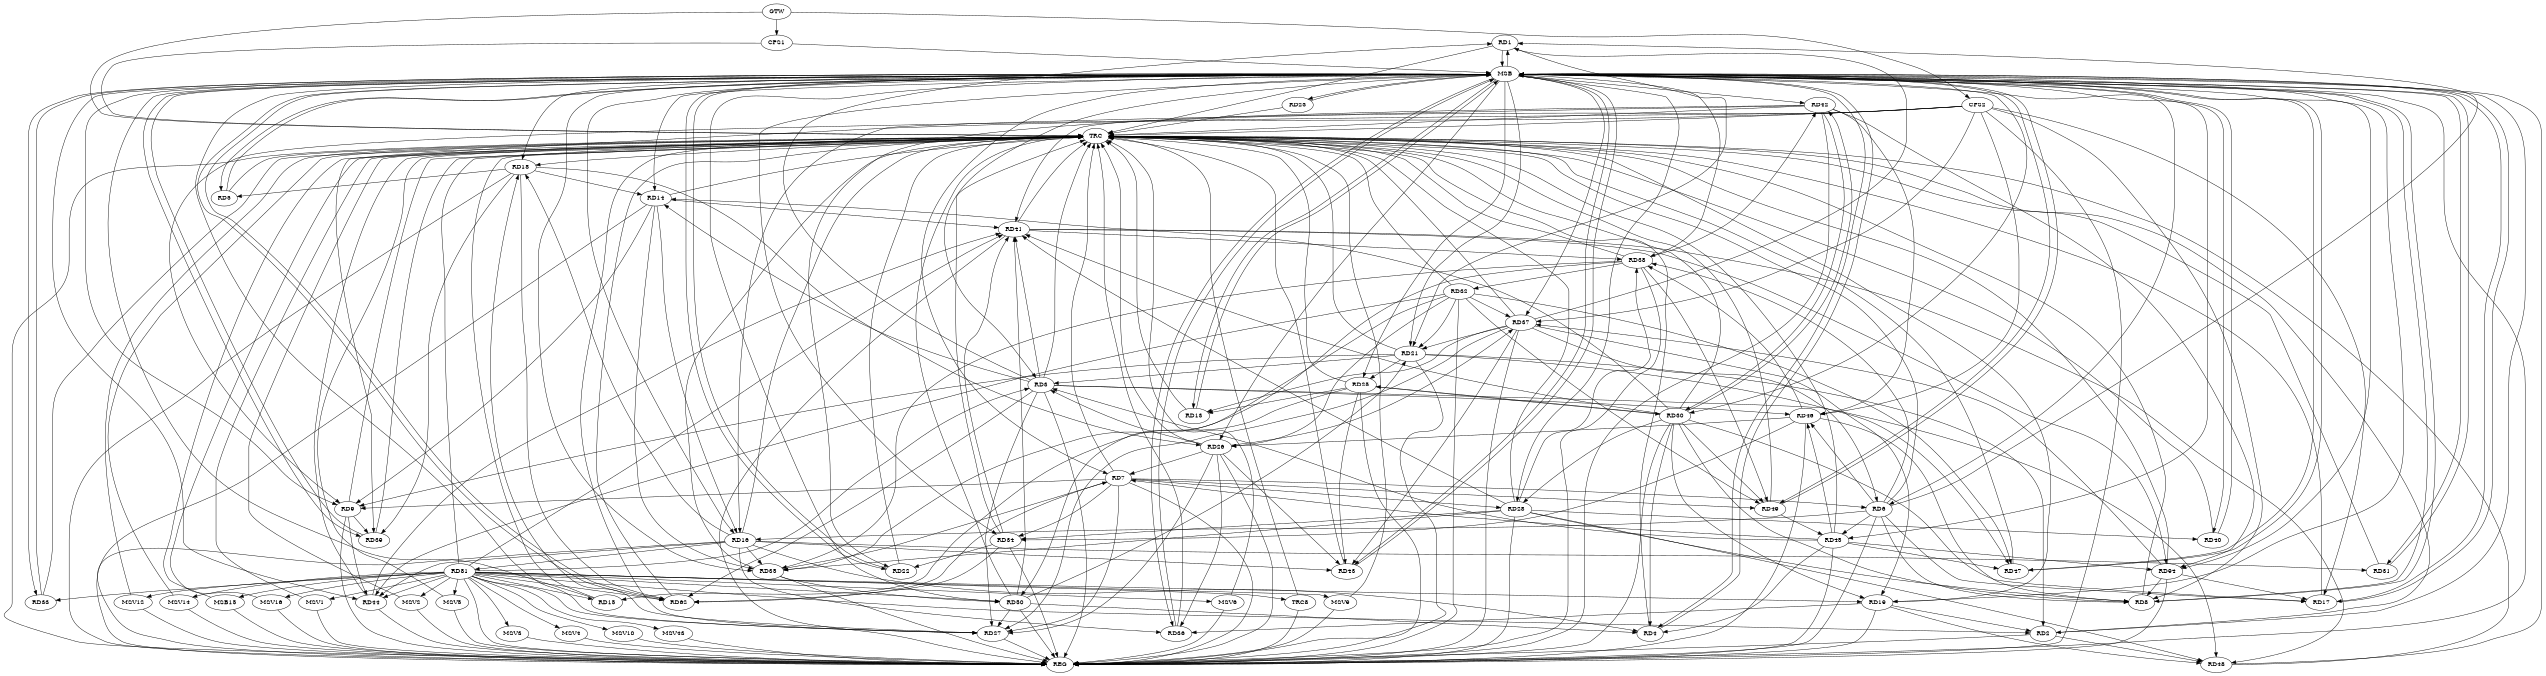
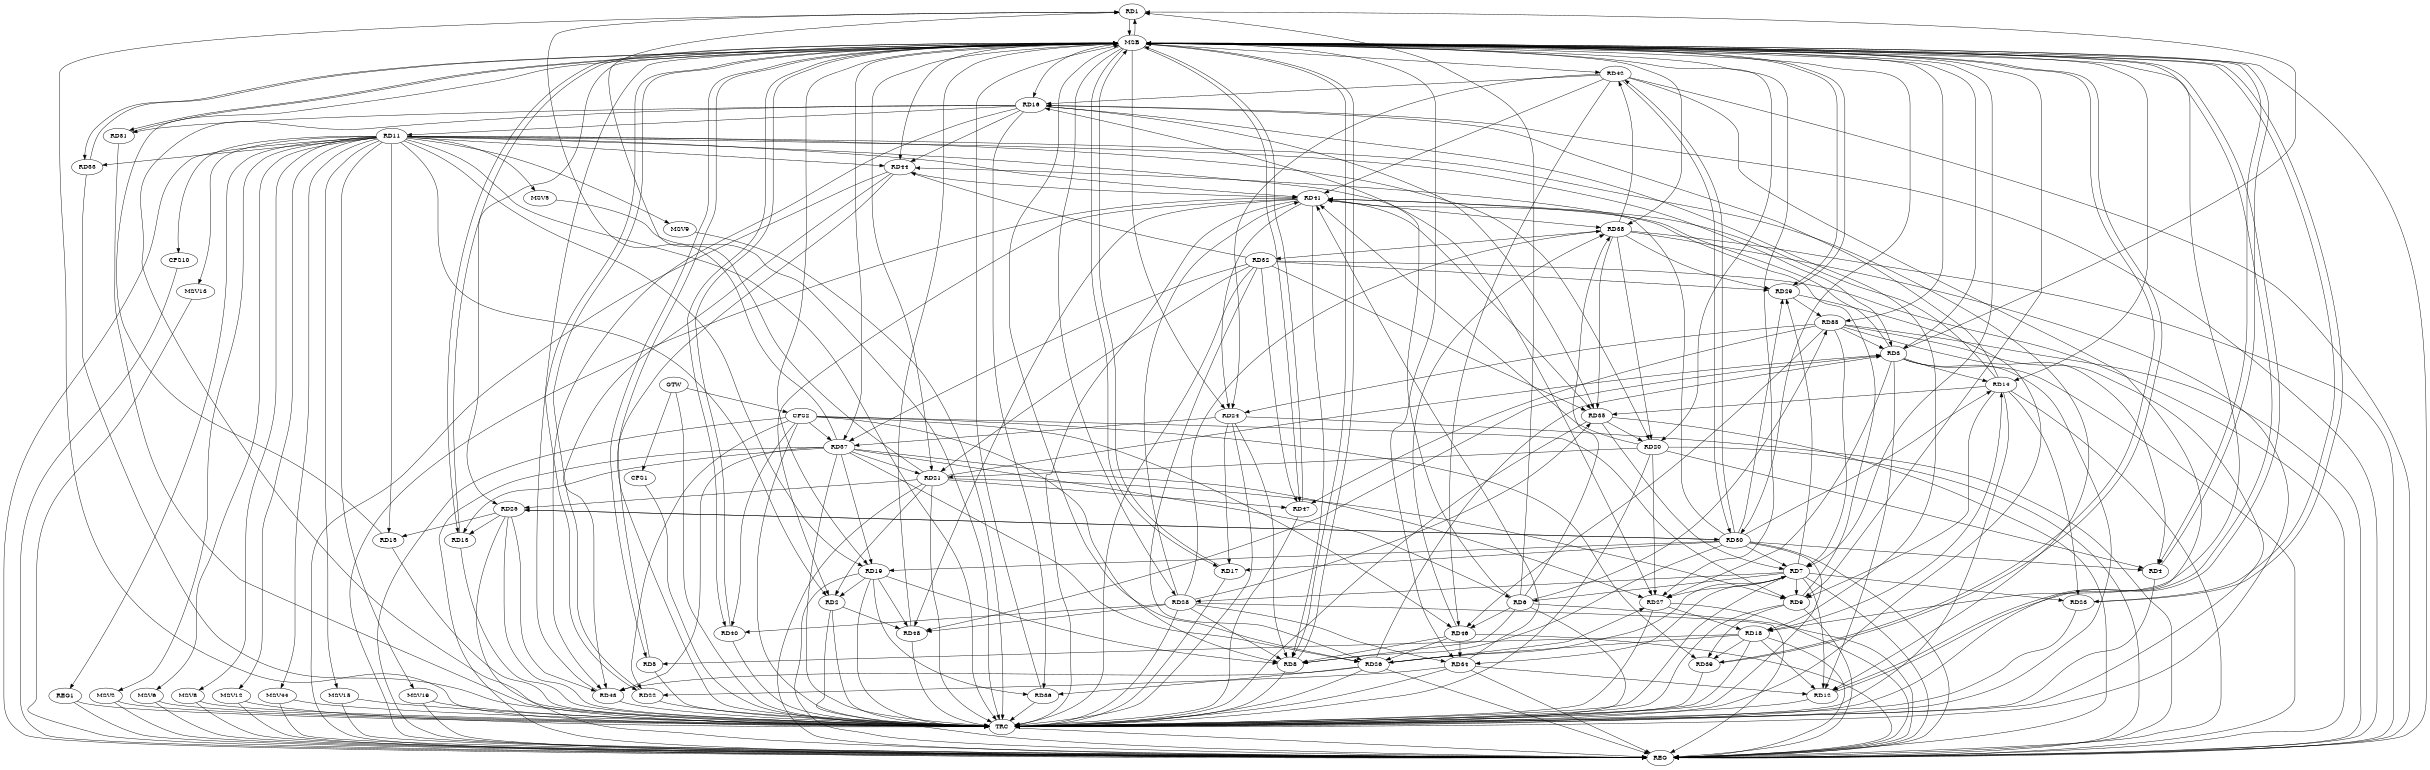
(1139, 58) -> none
(2078, 98) -> none
(592, 99) -> (1471, 281)
(2506, 111) -> (936, 296)
(743, 151) -> (1400, 720)
(1681, 186) -> (609, 86)
(2293, 245) -> (745, 511)
(1209, 281) -> none
(1583, 333) -> (622, 376)
(1420, 397) -> none
(1372, 413) -> (1079, 582)
none -> (1323, 442)
(1590, 452) -> (1761, 554)
none -> (2061, 484)
(1770, 509) -> (1784, 292)
(1833, 540) -> (1830, 323)
(460, 571) -> (392, 136)
(2167, 571) -> (1231, 416)
(2026, 586) -> none
none -> (1934, 587)
(1103, 593) -> none
(179, 603) -> (277, 696)
(225, 603) -> (340, 696)
(271, 603) -> (418, 696)
(315, 603) -> (65, 696)
(679, 603) -> (1822, 696)
(1015, 603) -> (1653, 447)
(1300, 603) -> (188, 696)
none -> (1077, 633)
(512, 634) -> none
(571, 634) -> none
(623, 634) -> (179, 260)
(673, 634) -> (196, 292)
(1212, 656) -> none
(739, 658) -> none
